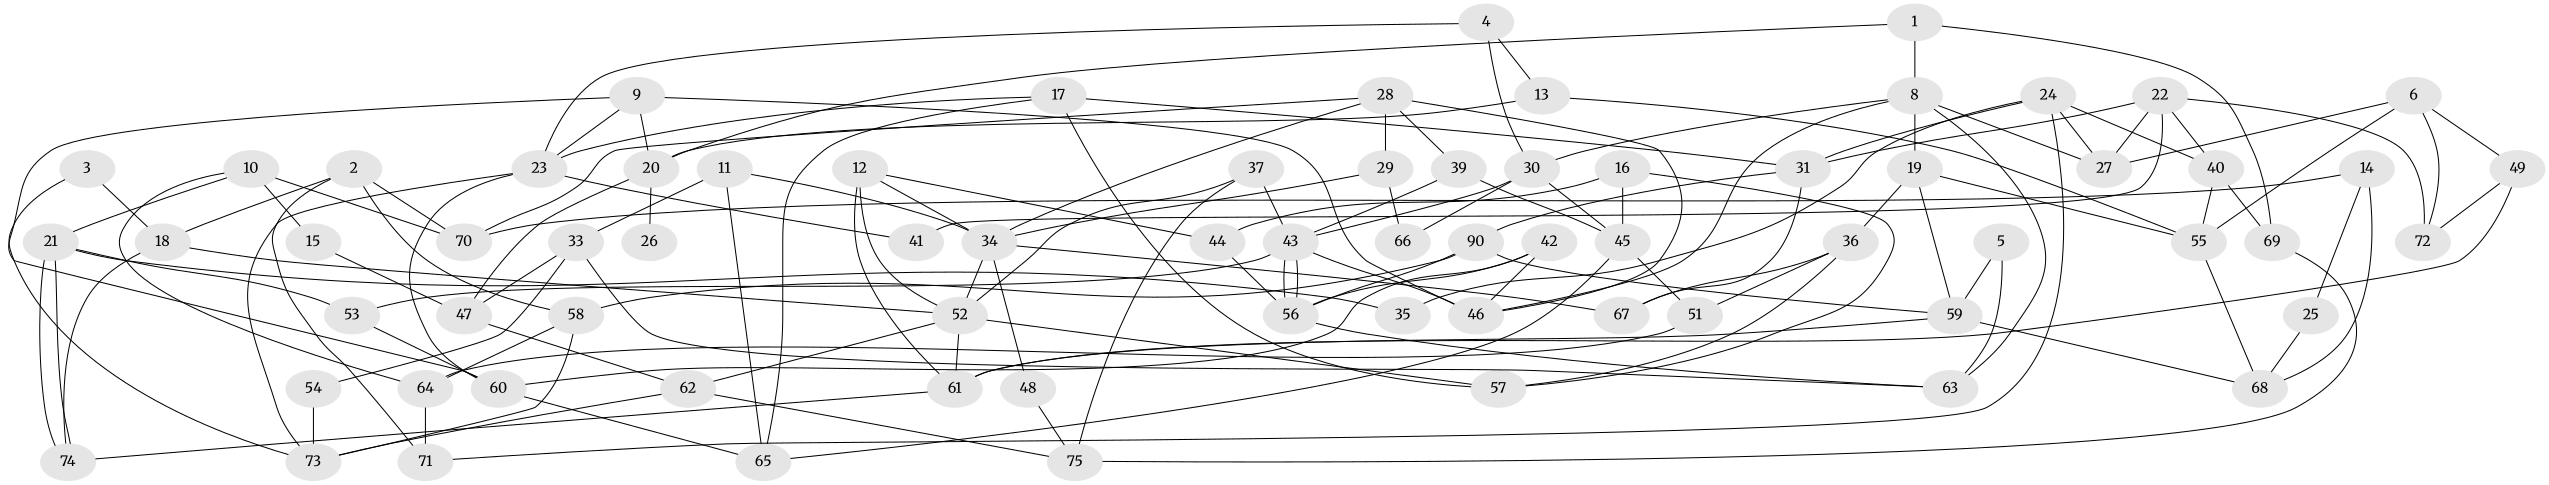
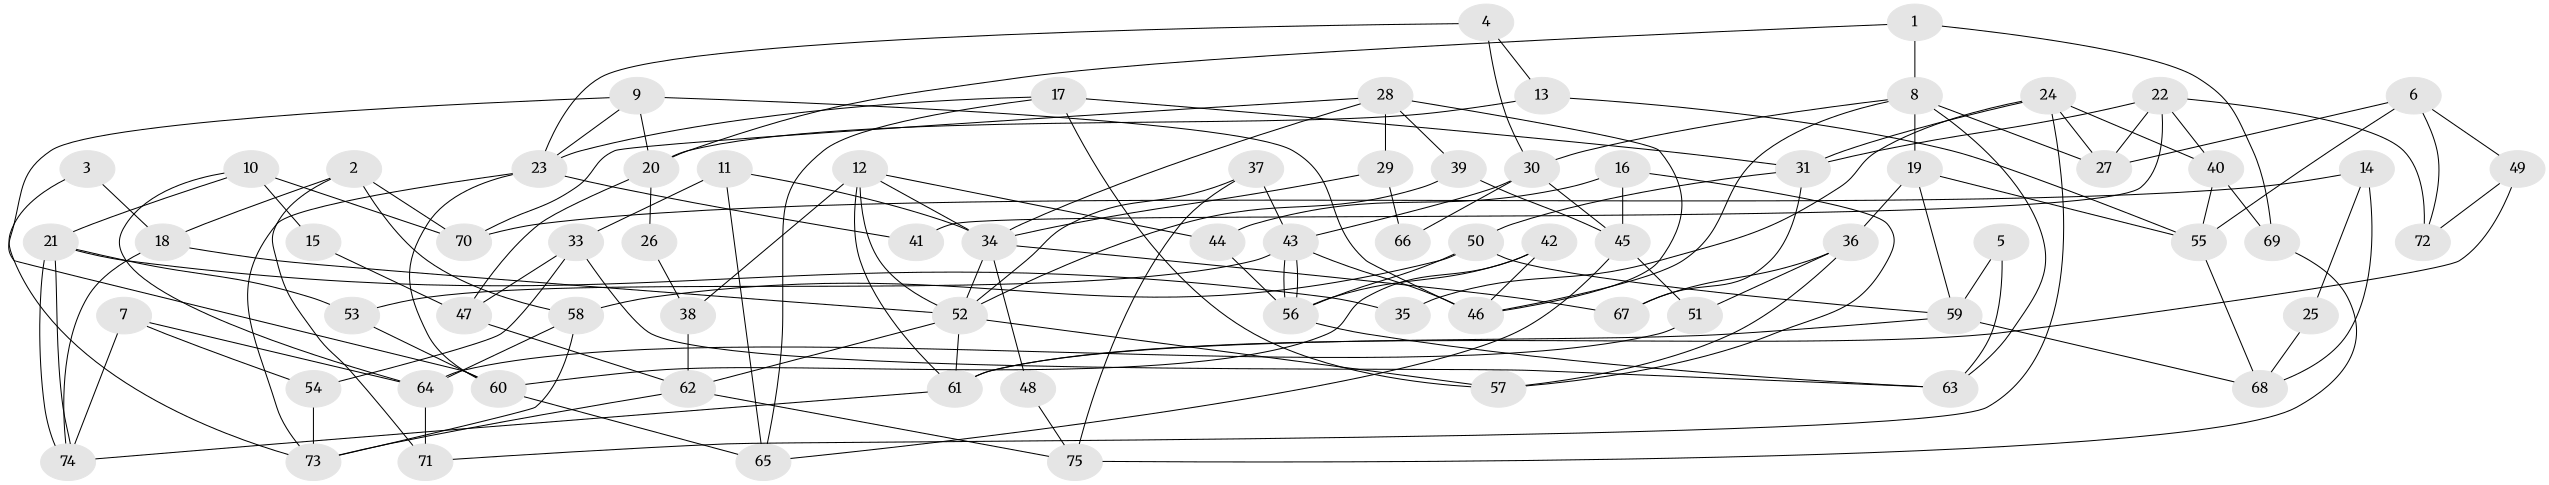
(1407, 194) -> (1250, 210)
(1476, 242) -> (1476, 242)
none -> (124, 316)
none -> (688, 316)
